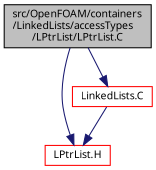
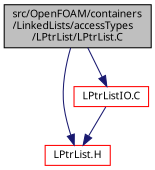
(112, 97) -> (111, 97)
